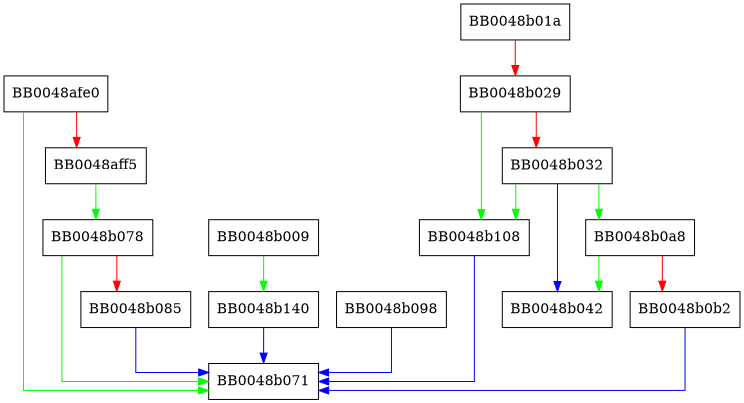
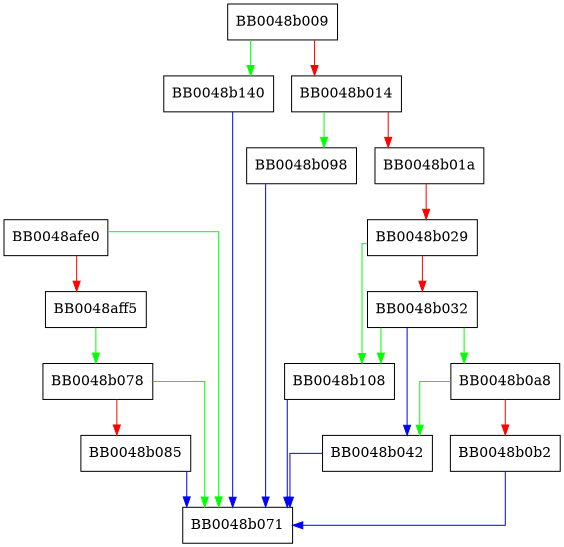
none -> (347, 94)
none -> (294, 453)
